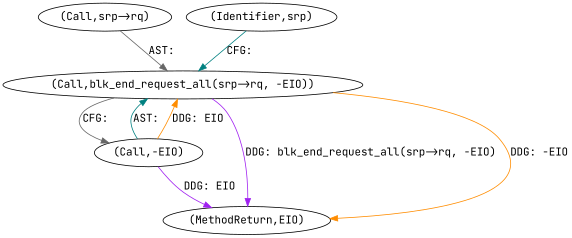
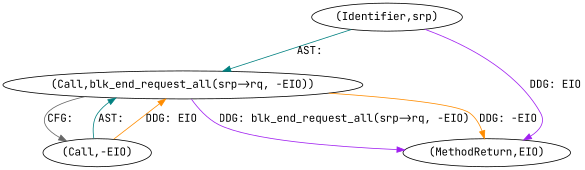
(105, 17) -> none
(243, 51) -> (313, 51)
(179, 189) -> (502, 70)
